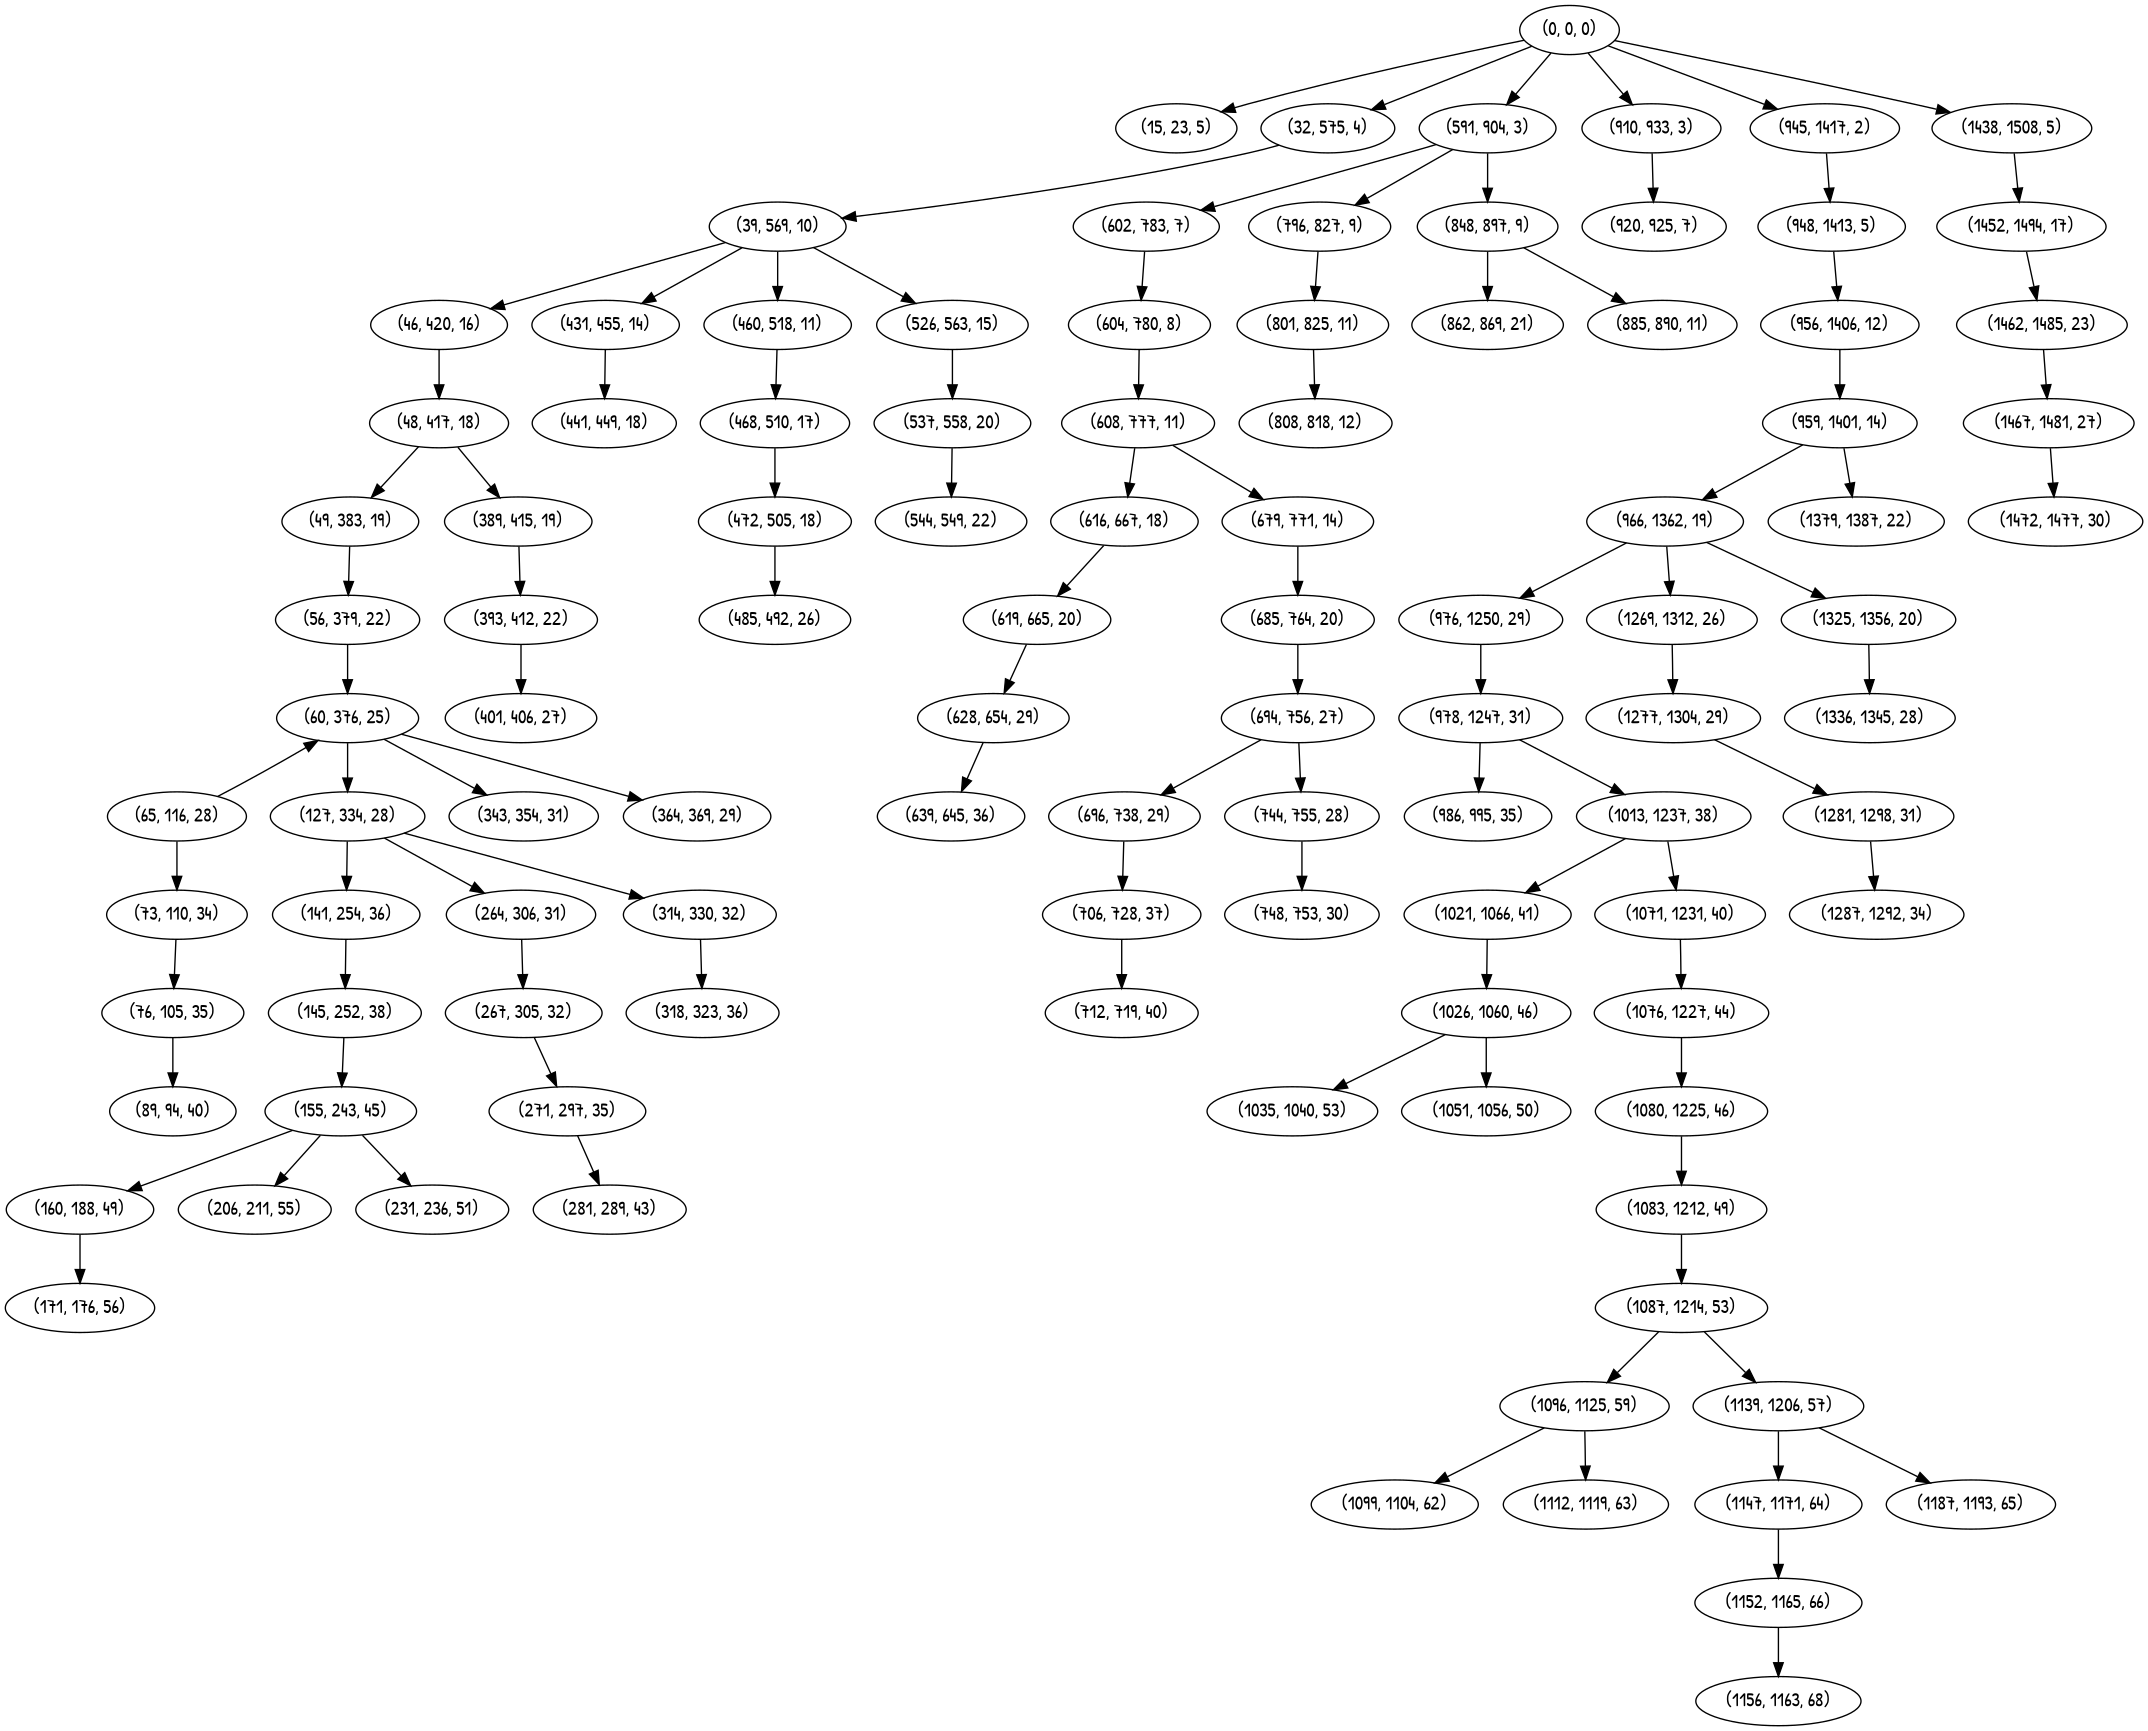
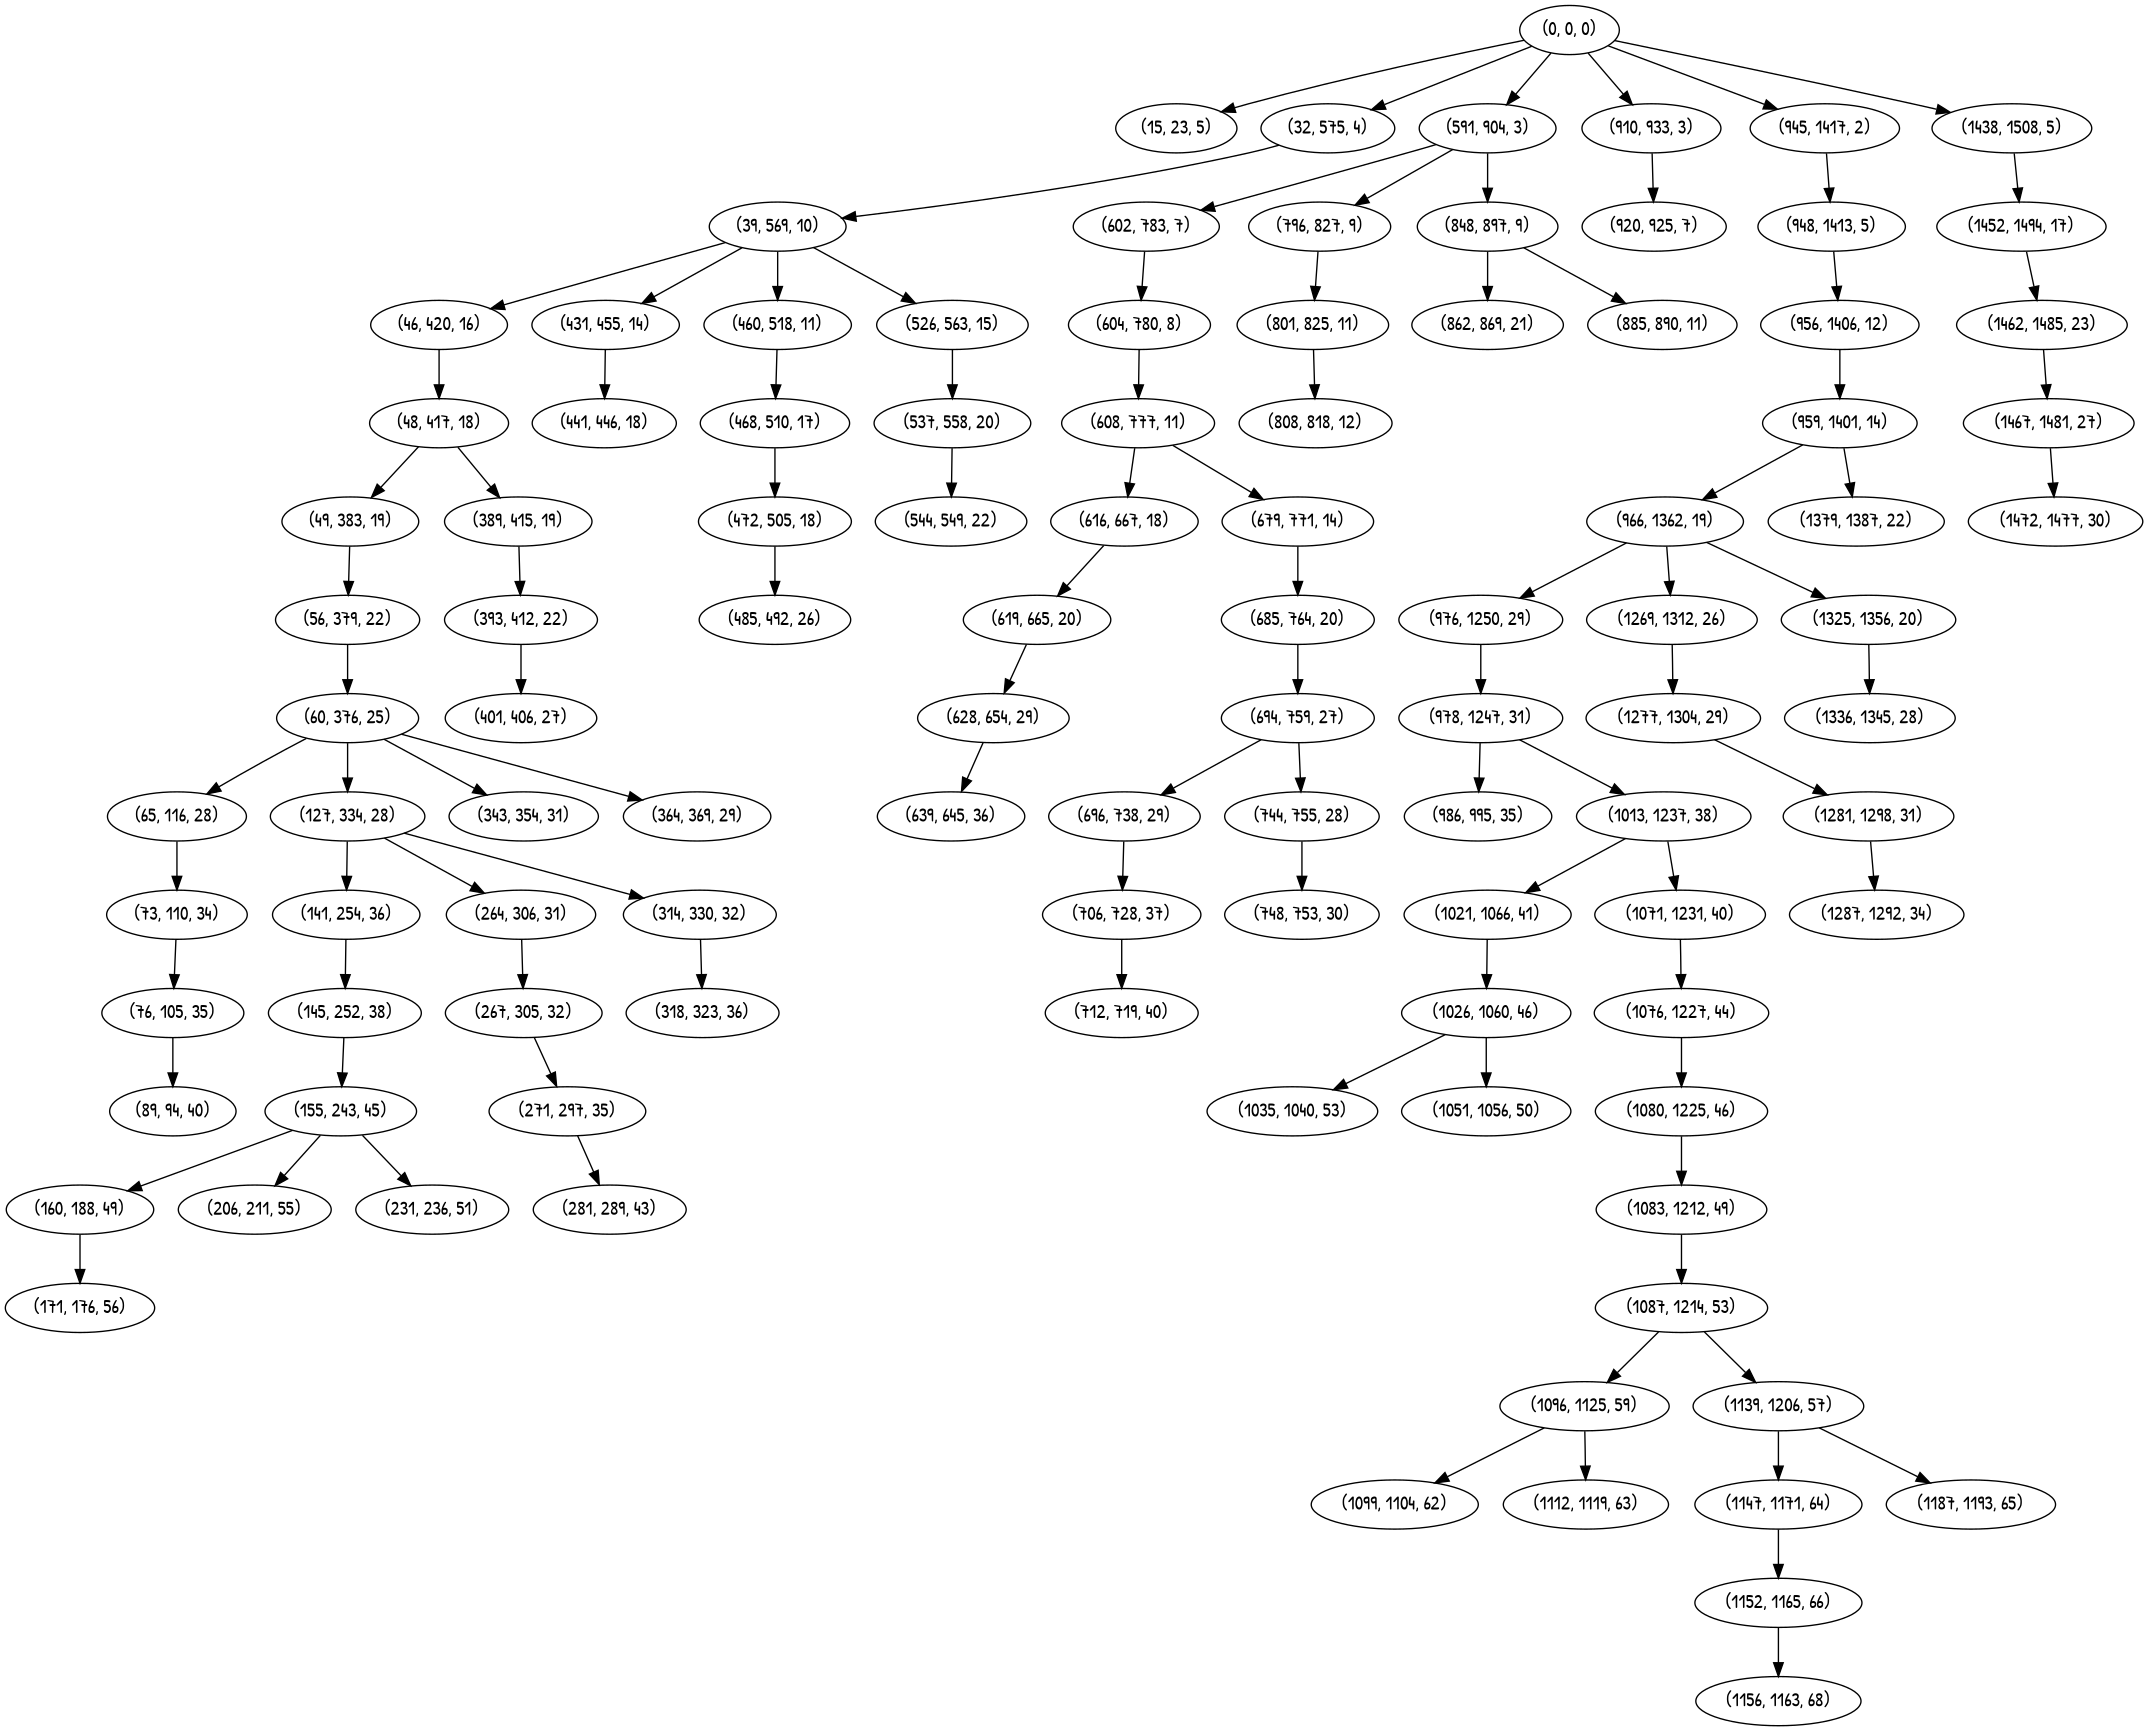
(604, 423) -> (604, 423)
(1298, 718) -> (1298, 718)
(262, 772) -> (262, 762)
